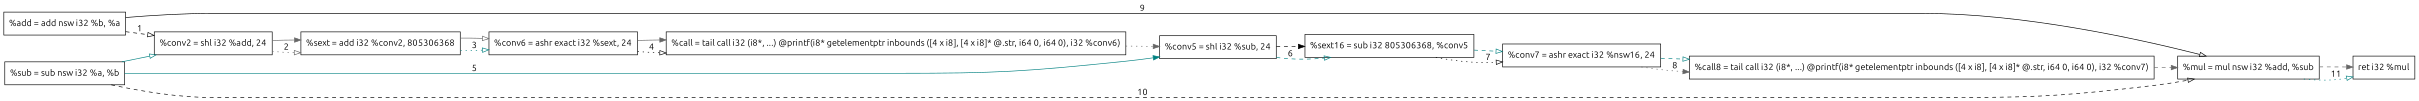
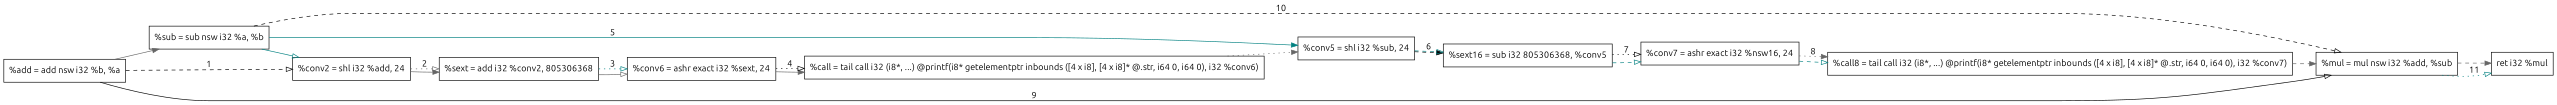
none -> (134, 55)
